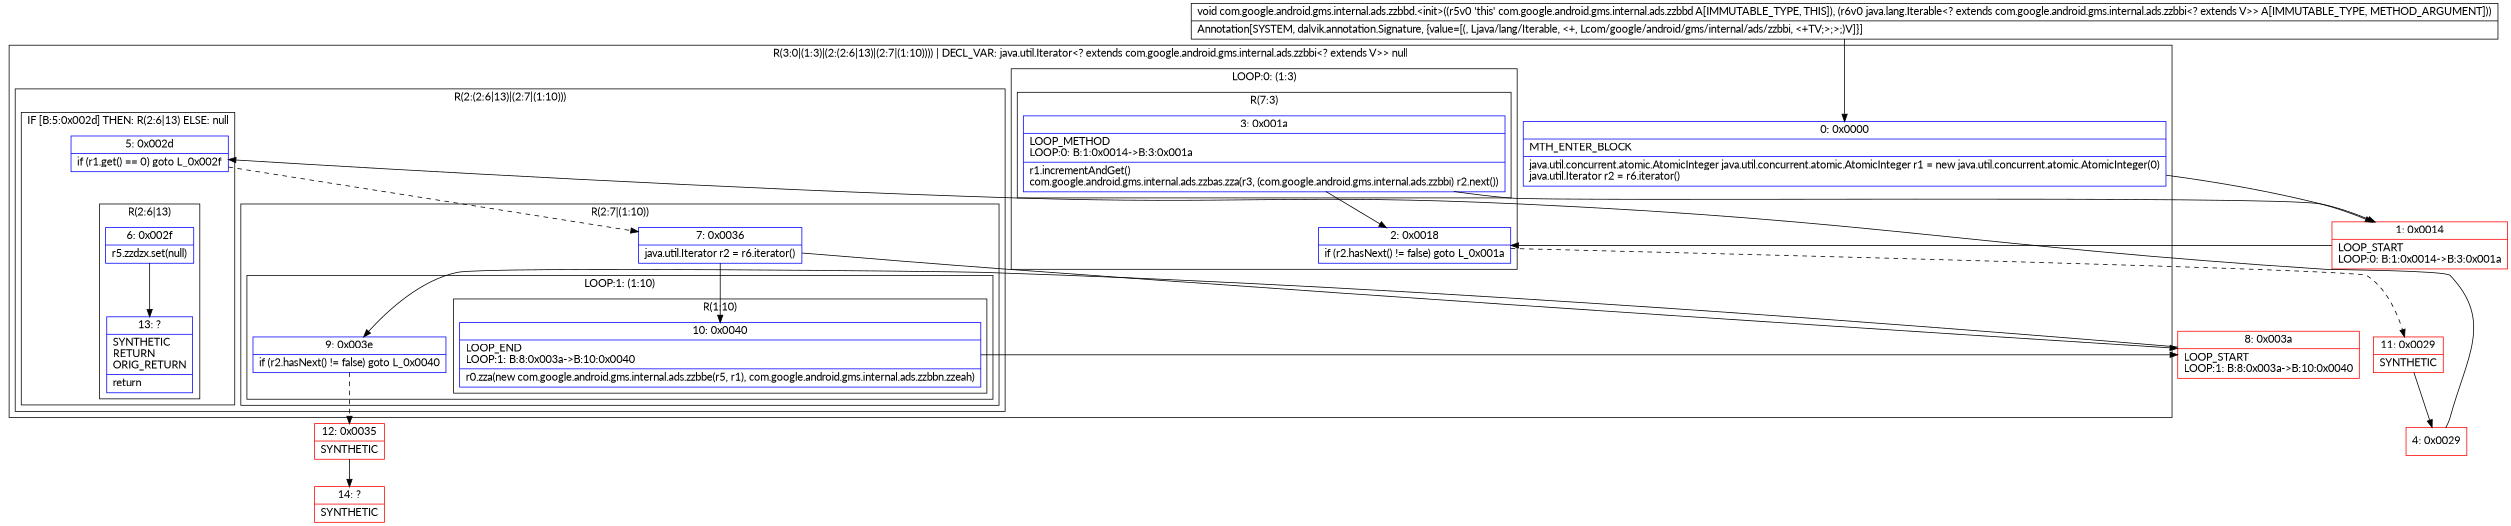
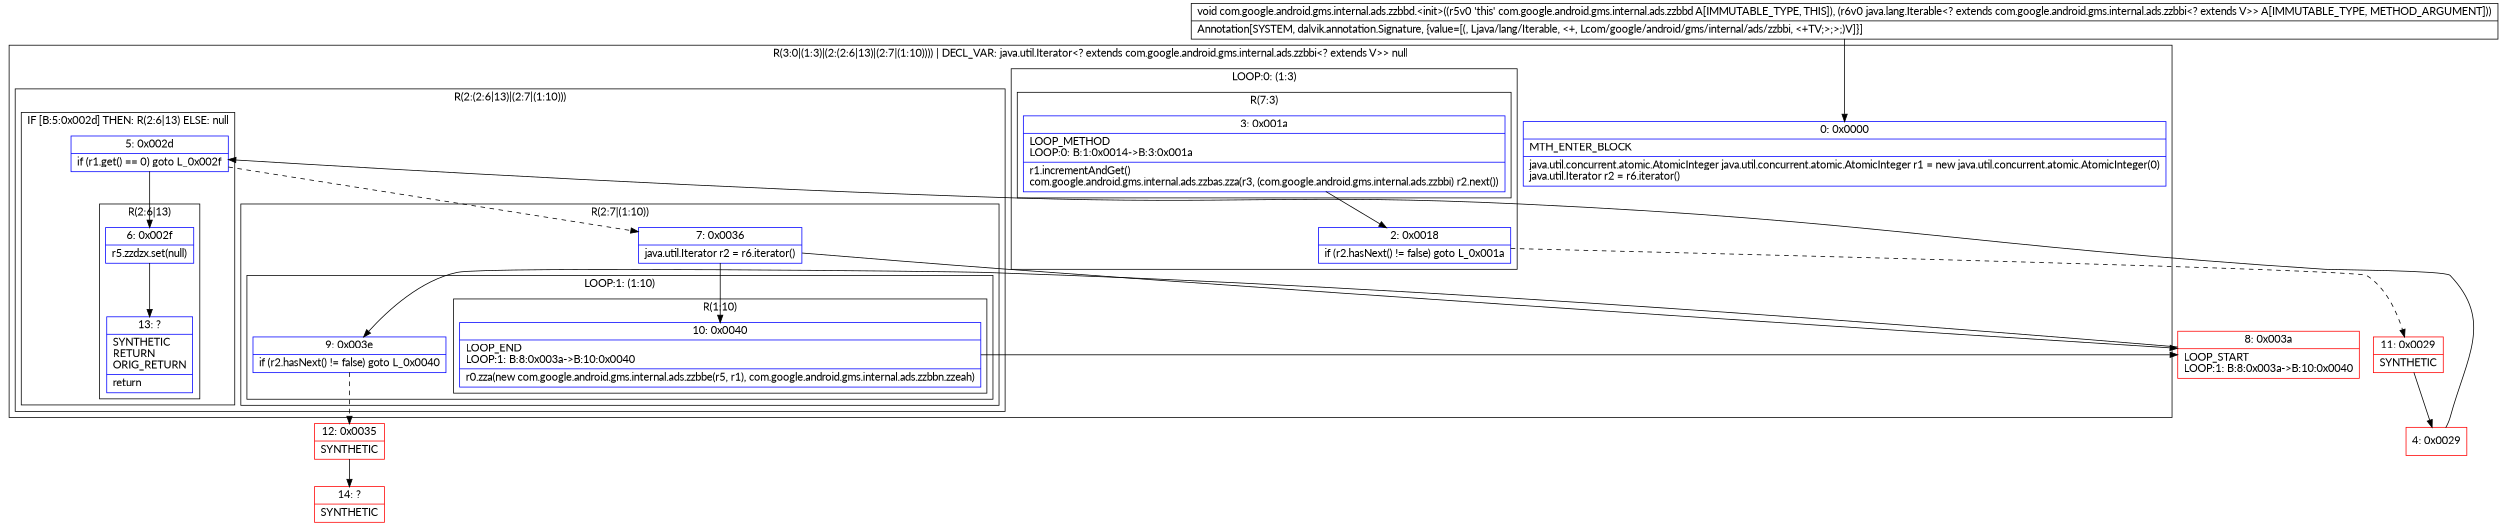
none -> (150, 196)
(2420, 245) -> none
